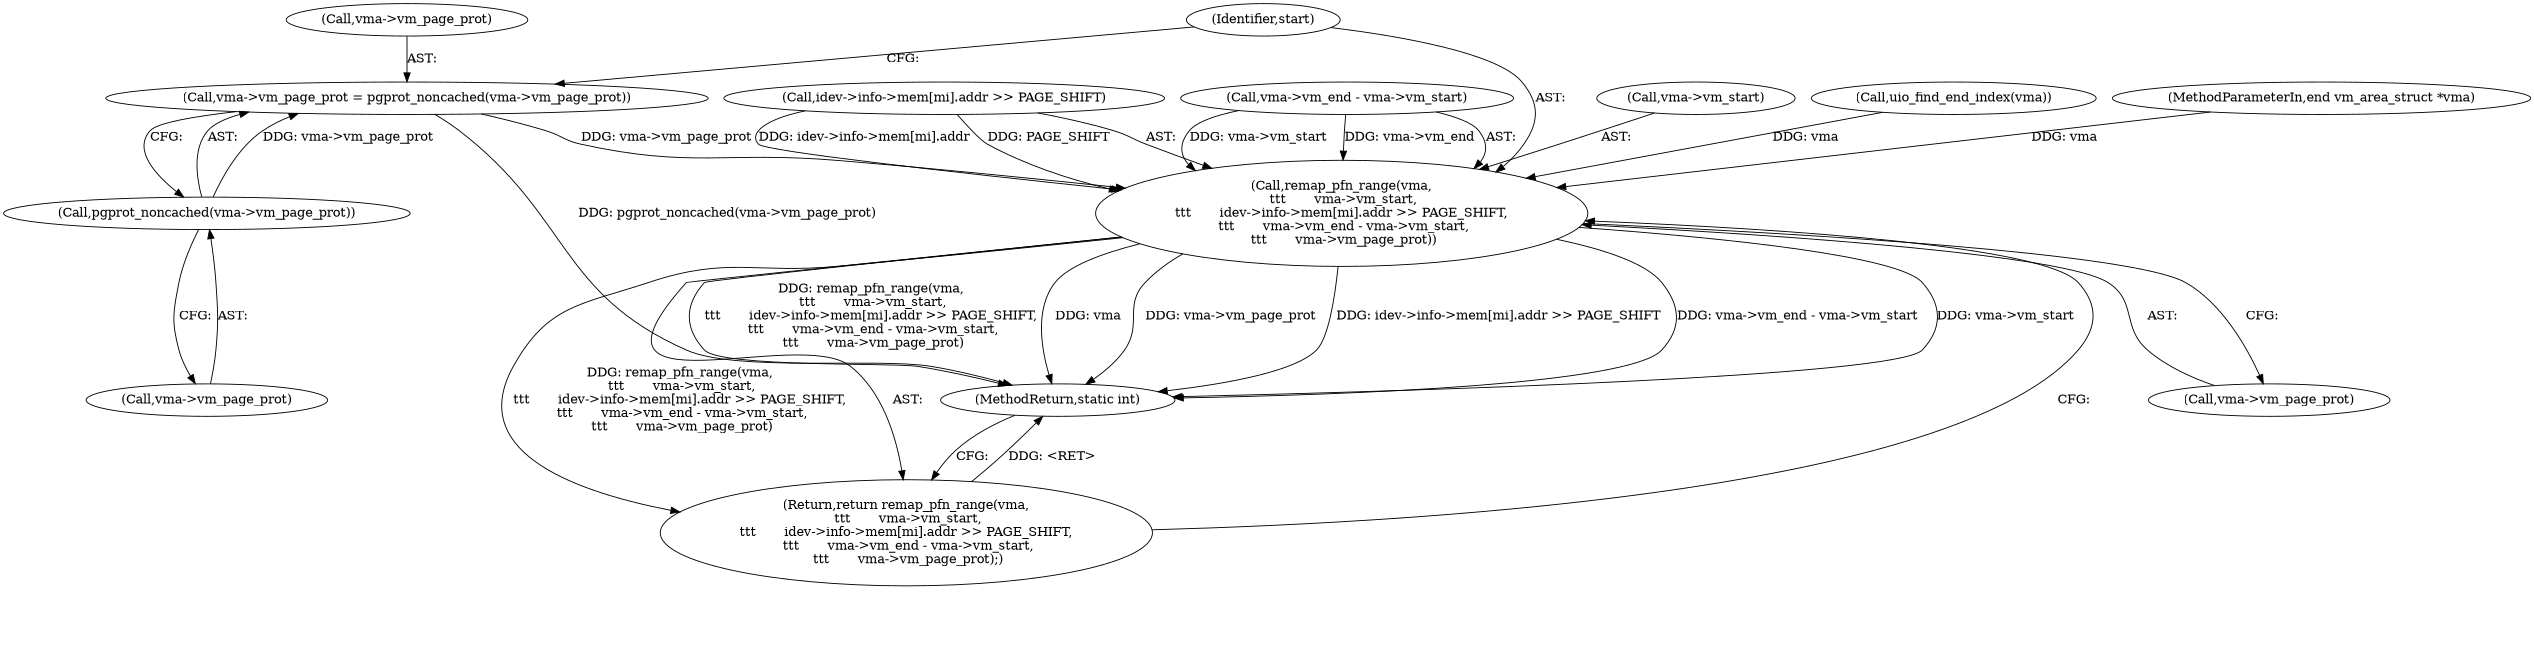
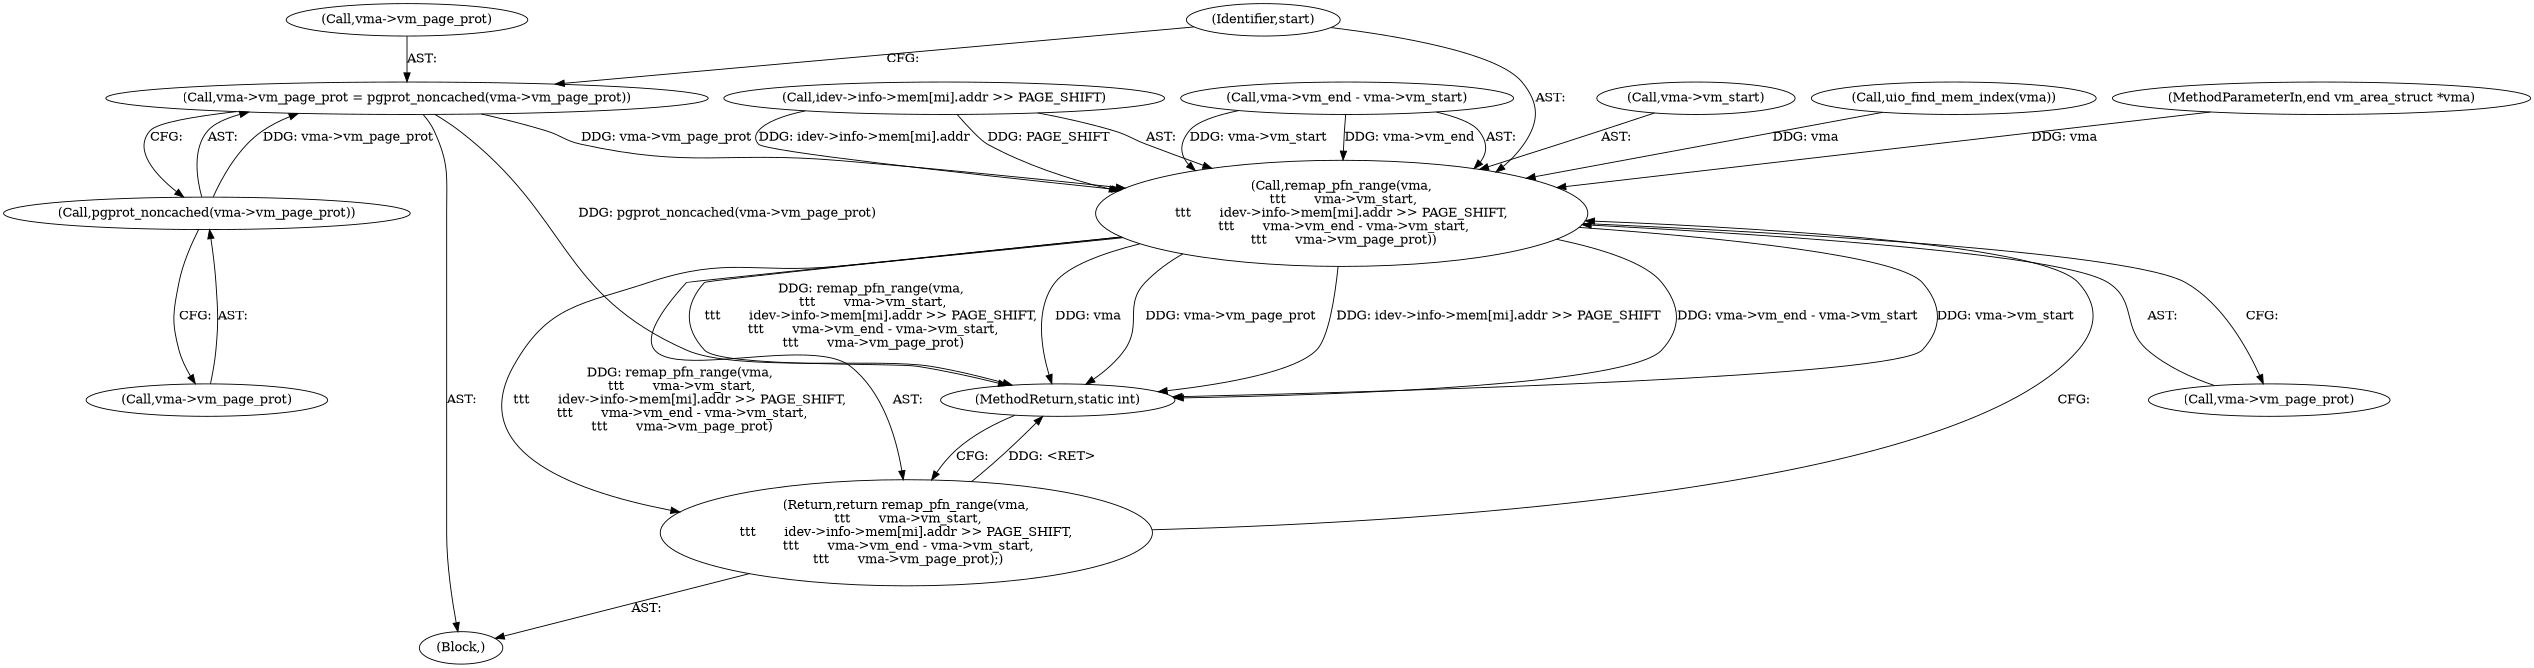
(1954, 98) -> (1954, 98)
none -> (461, 648)
